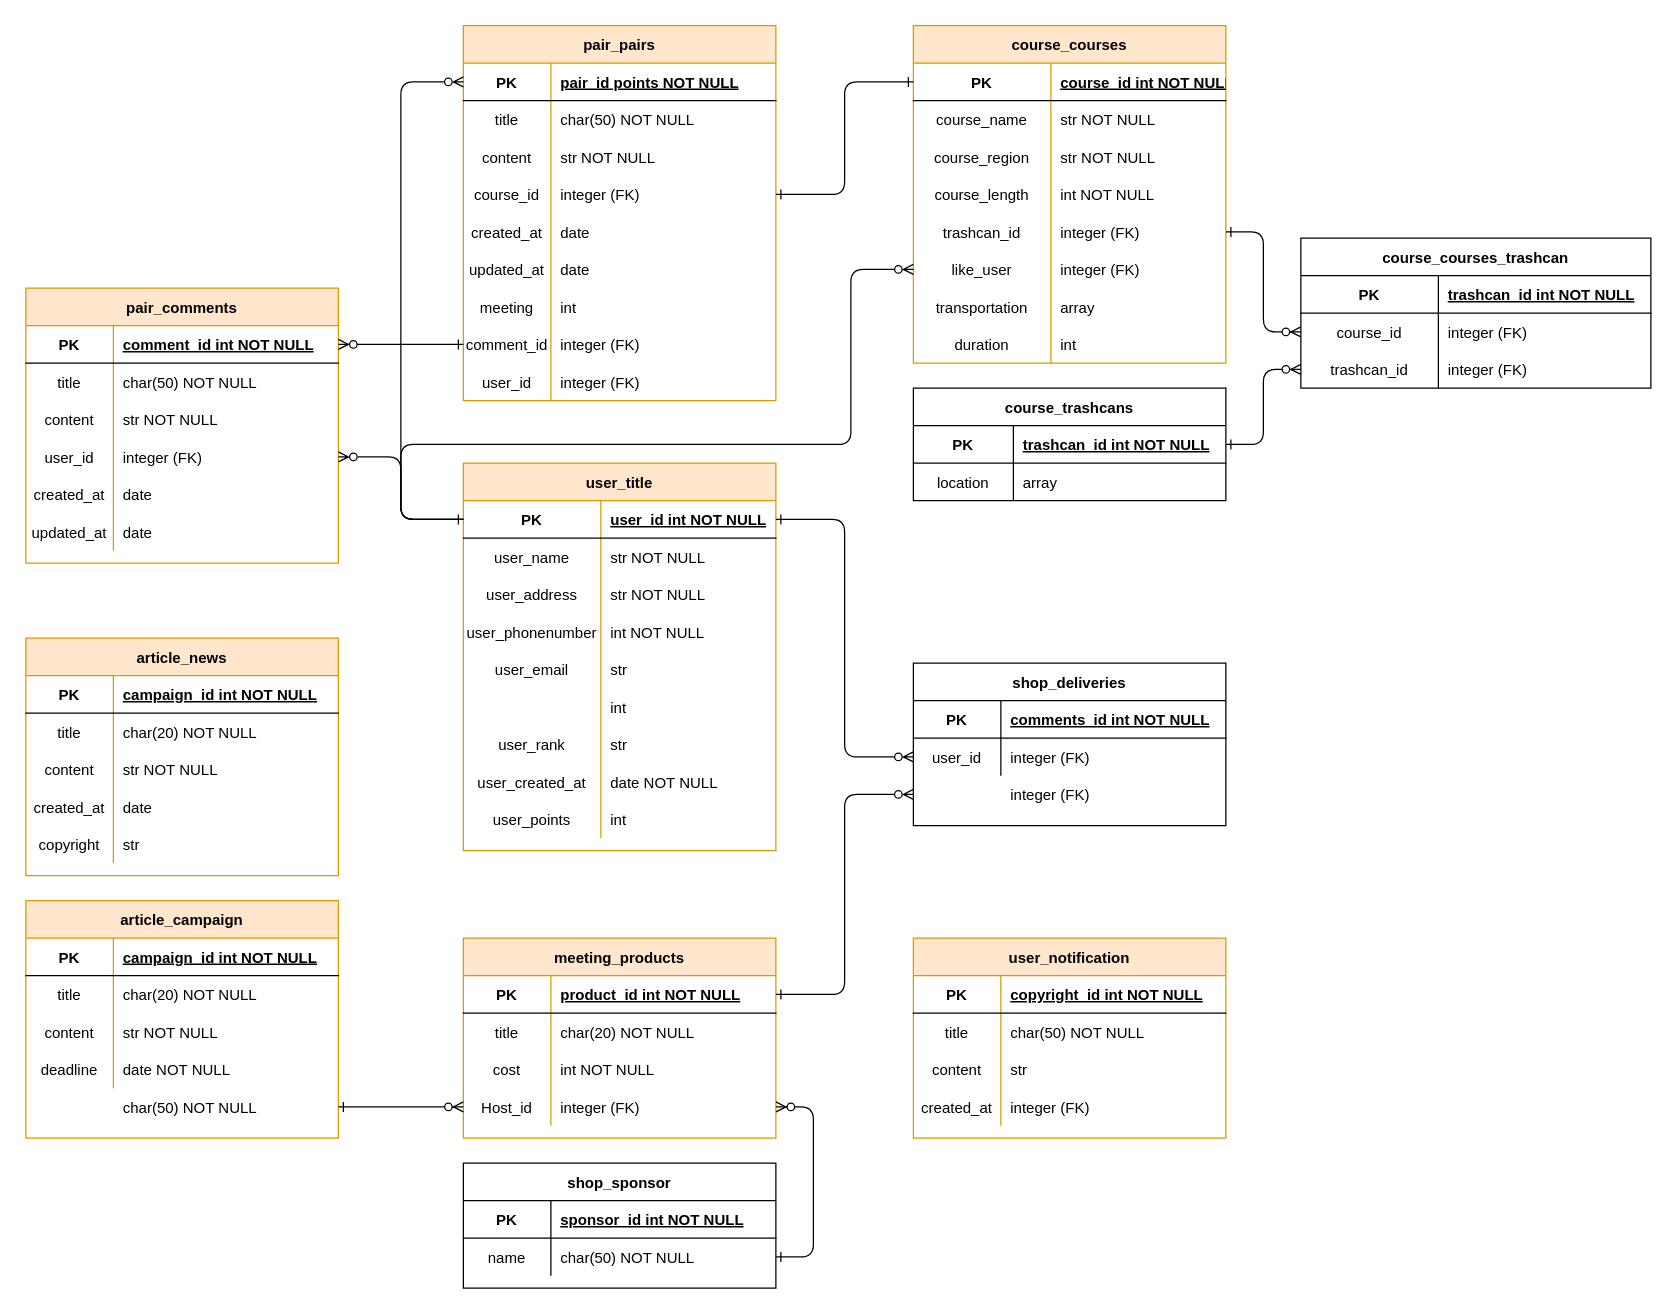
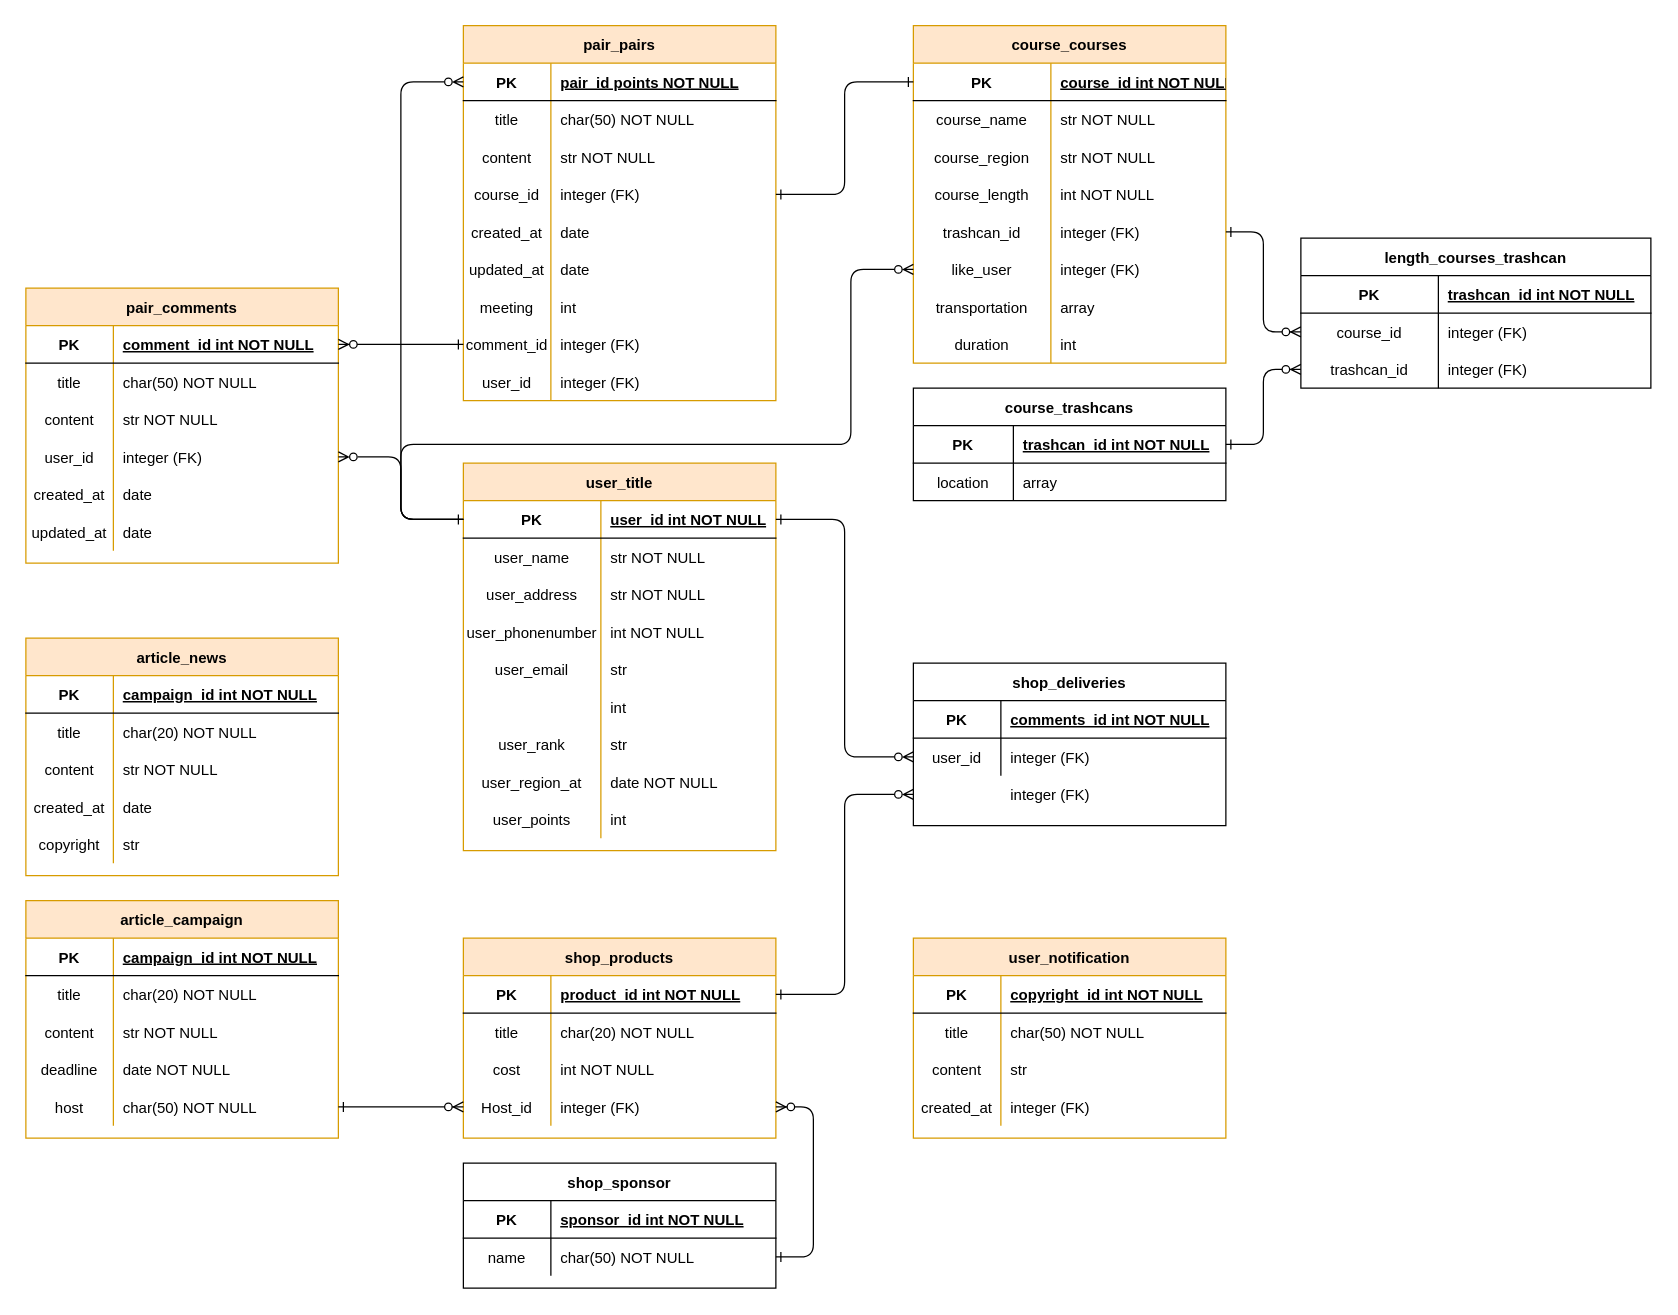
(1475, 258) -> (1475, 258)
(531, 783) -> (531, 783)
(619, 958) -> (619, 958)
none -> (69, 1107)
